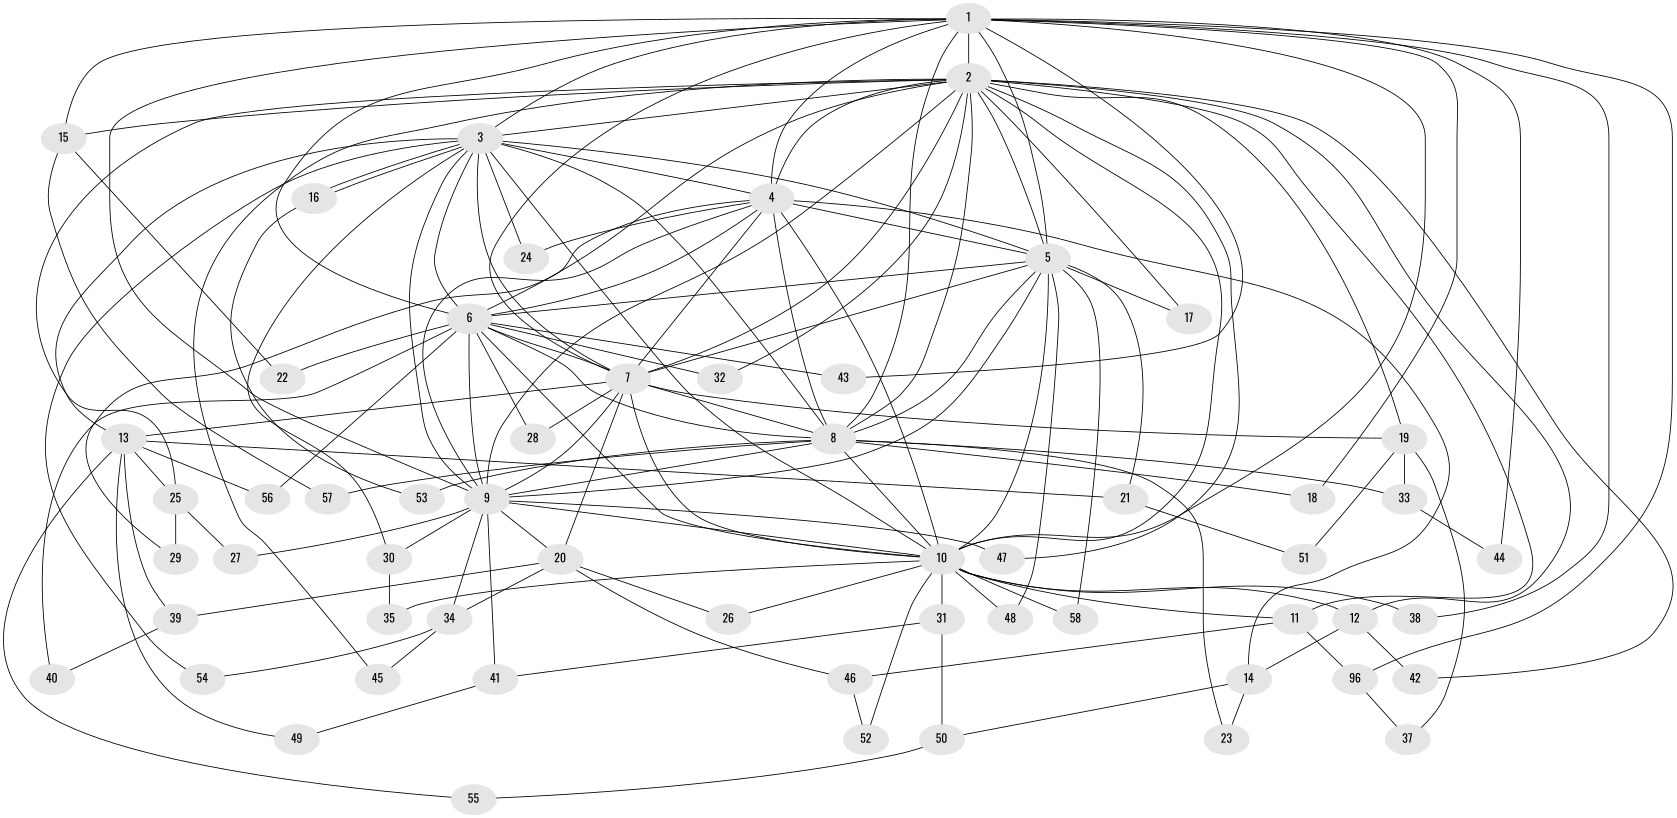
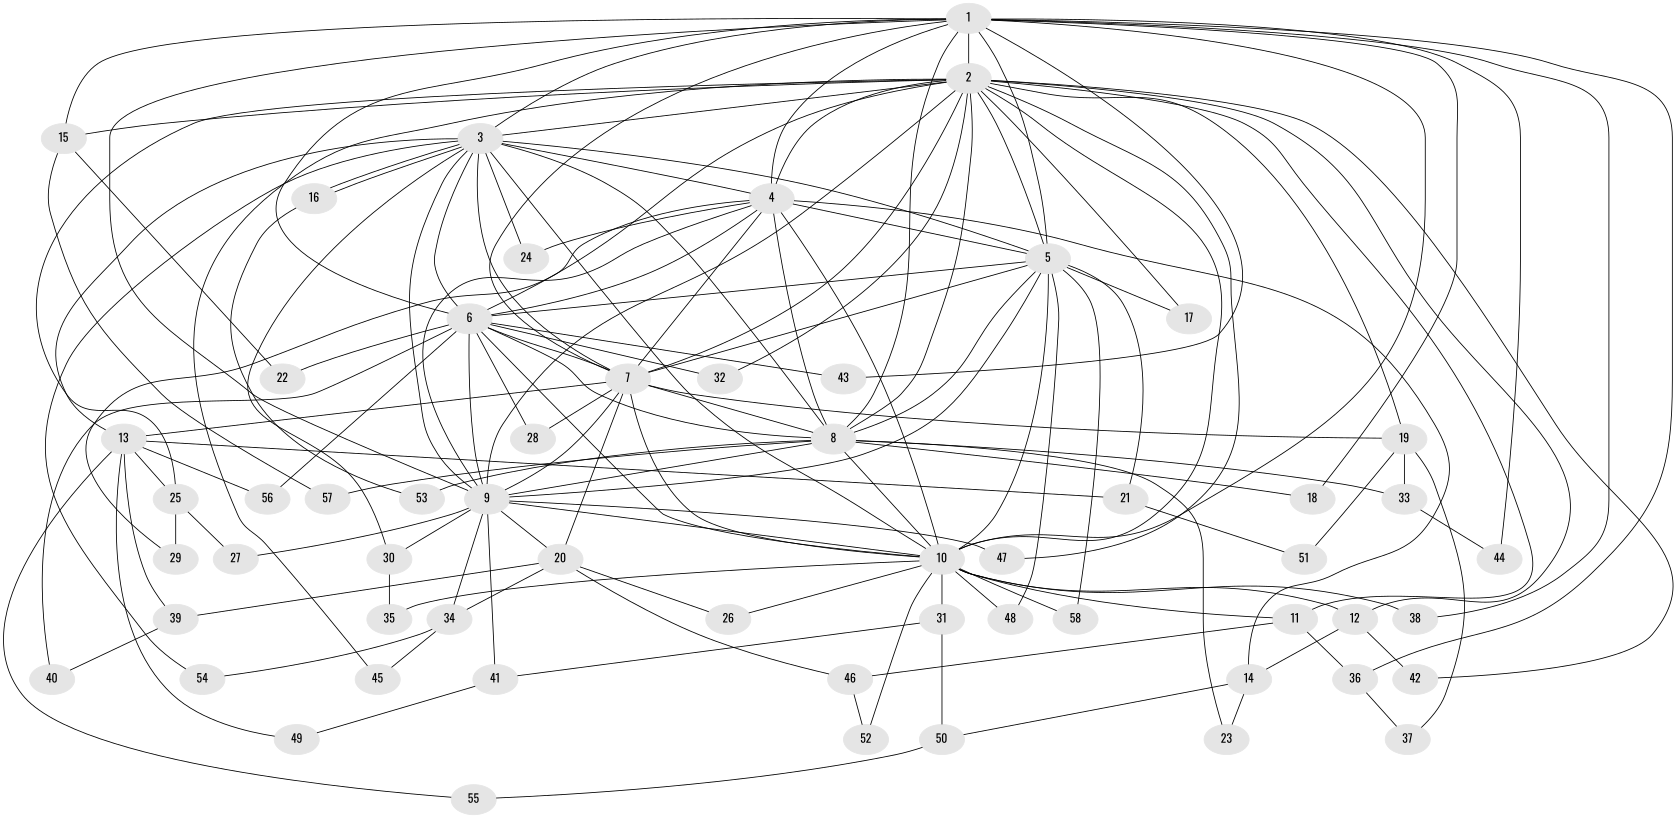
(1355, 679) -> (1355, 679)
